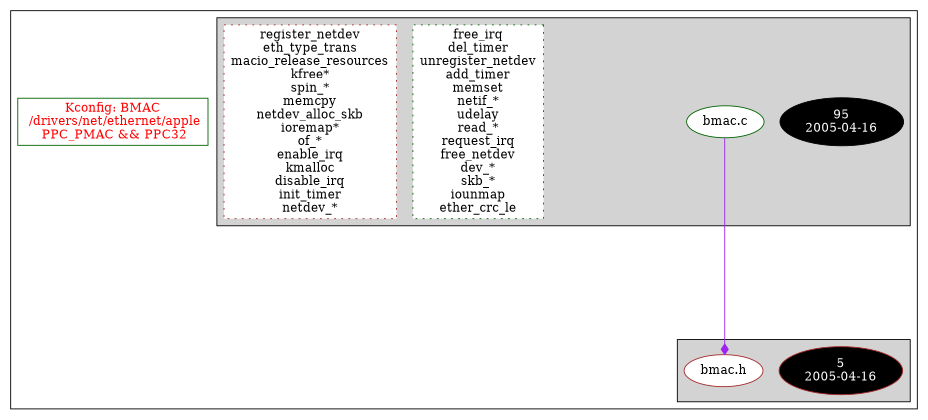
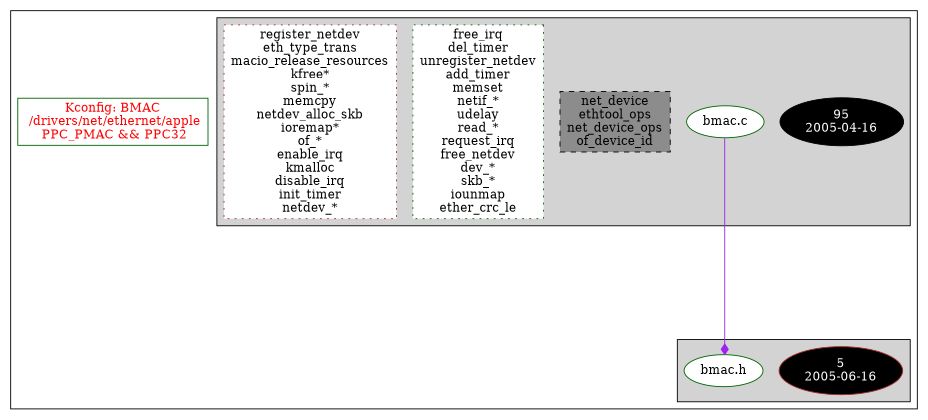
none -> (615, 122)
(724, 371) -> (724, 371)
(841, 371) -> (841, 371)
